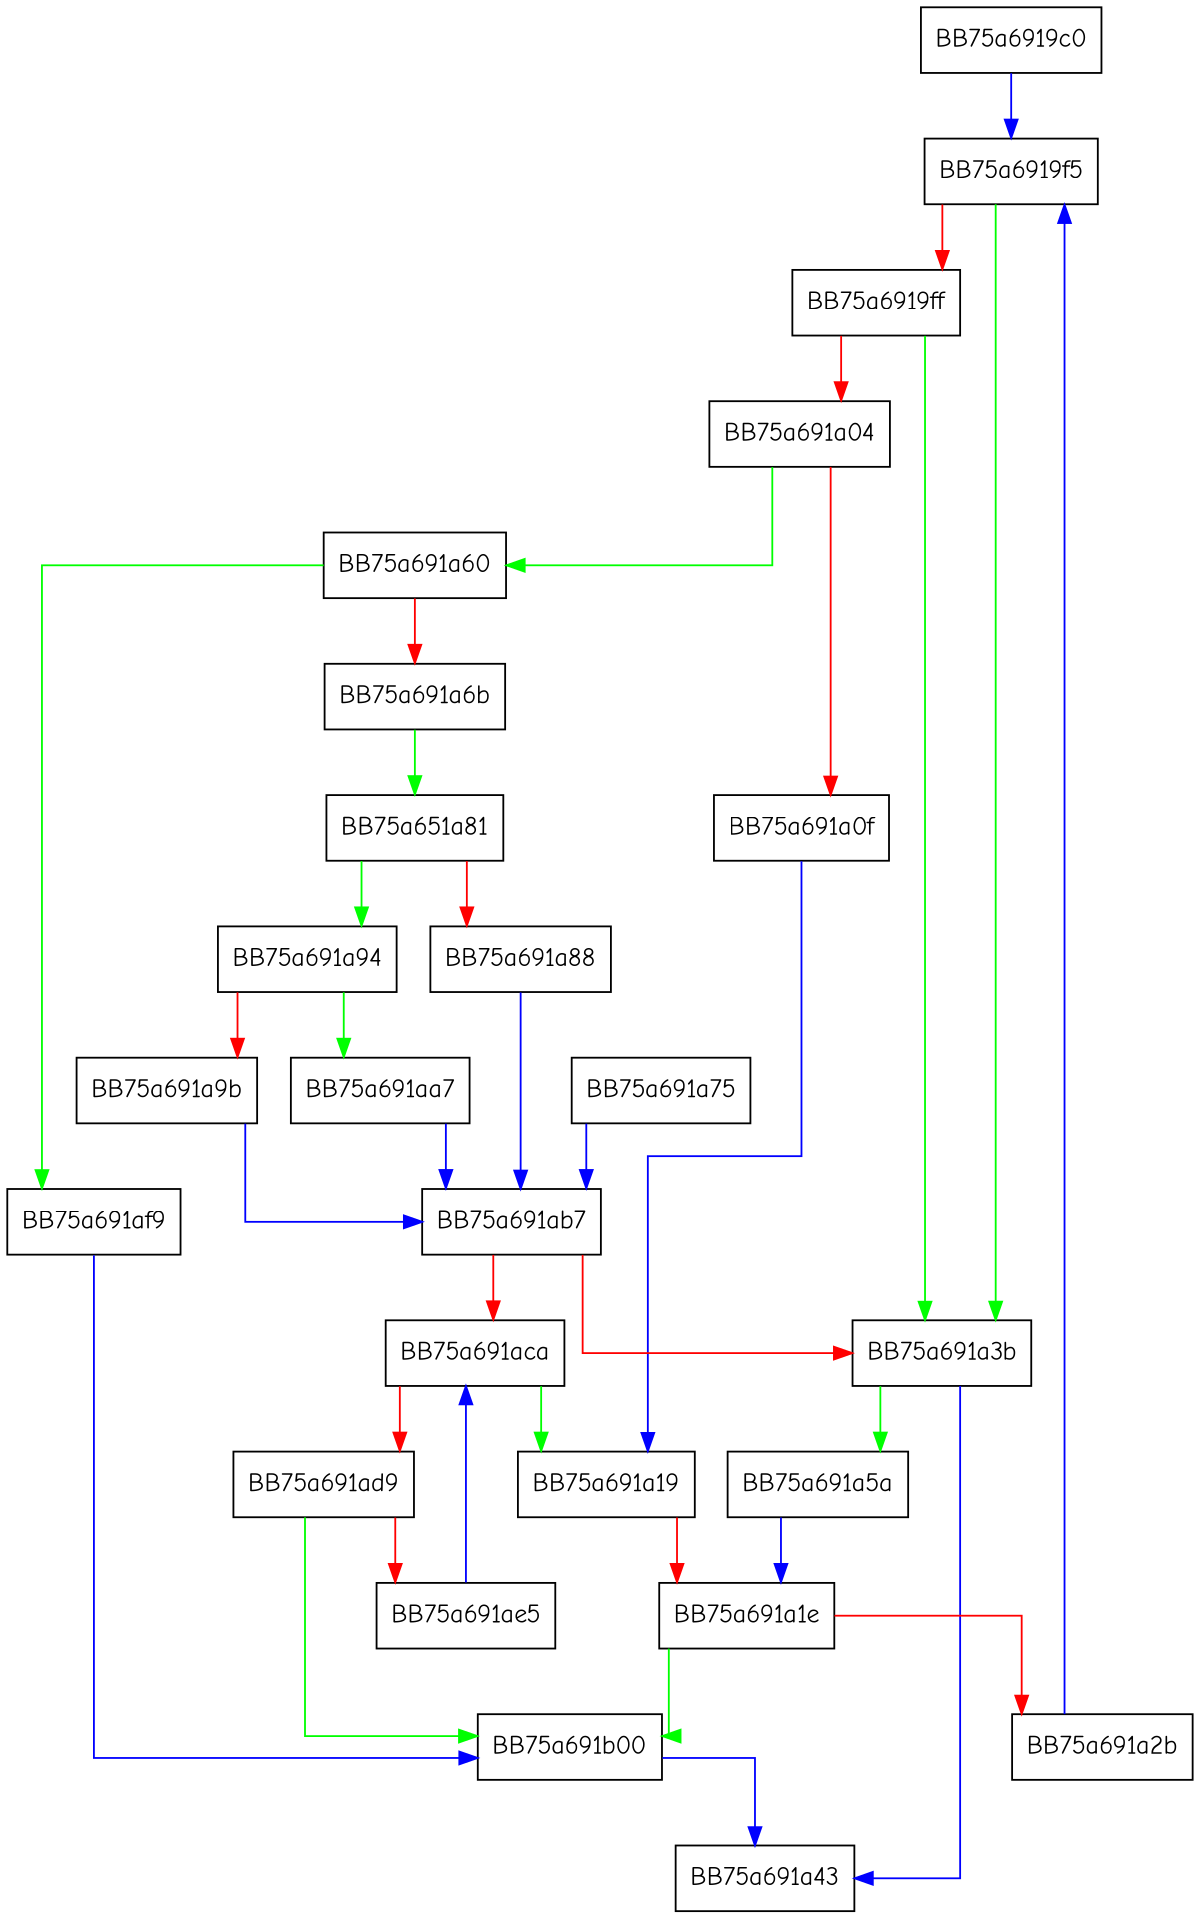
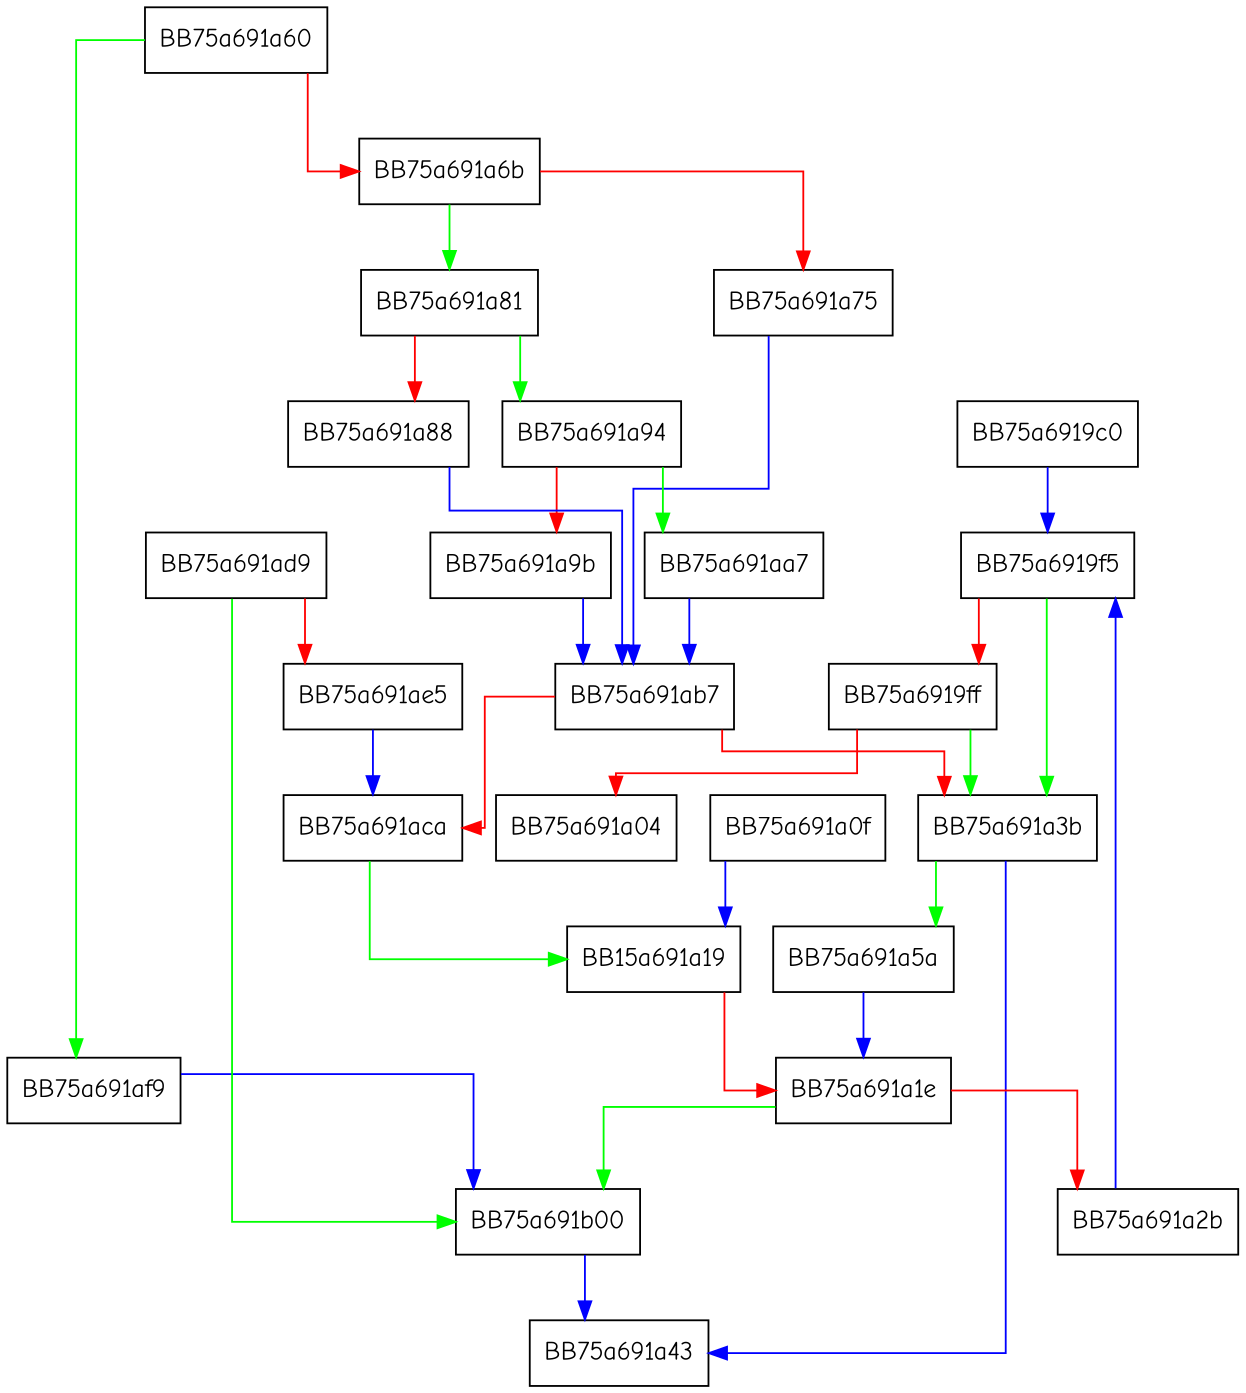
none -> (712, 171)
(698, 565) -> none
(831, 622) -> none
(415, 828) -> (450, 303)
(400, 1409) -> none
(606, 1484) -> (654, 959)
